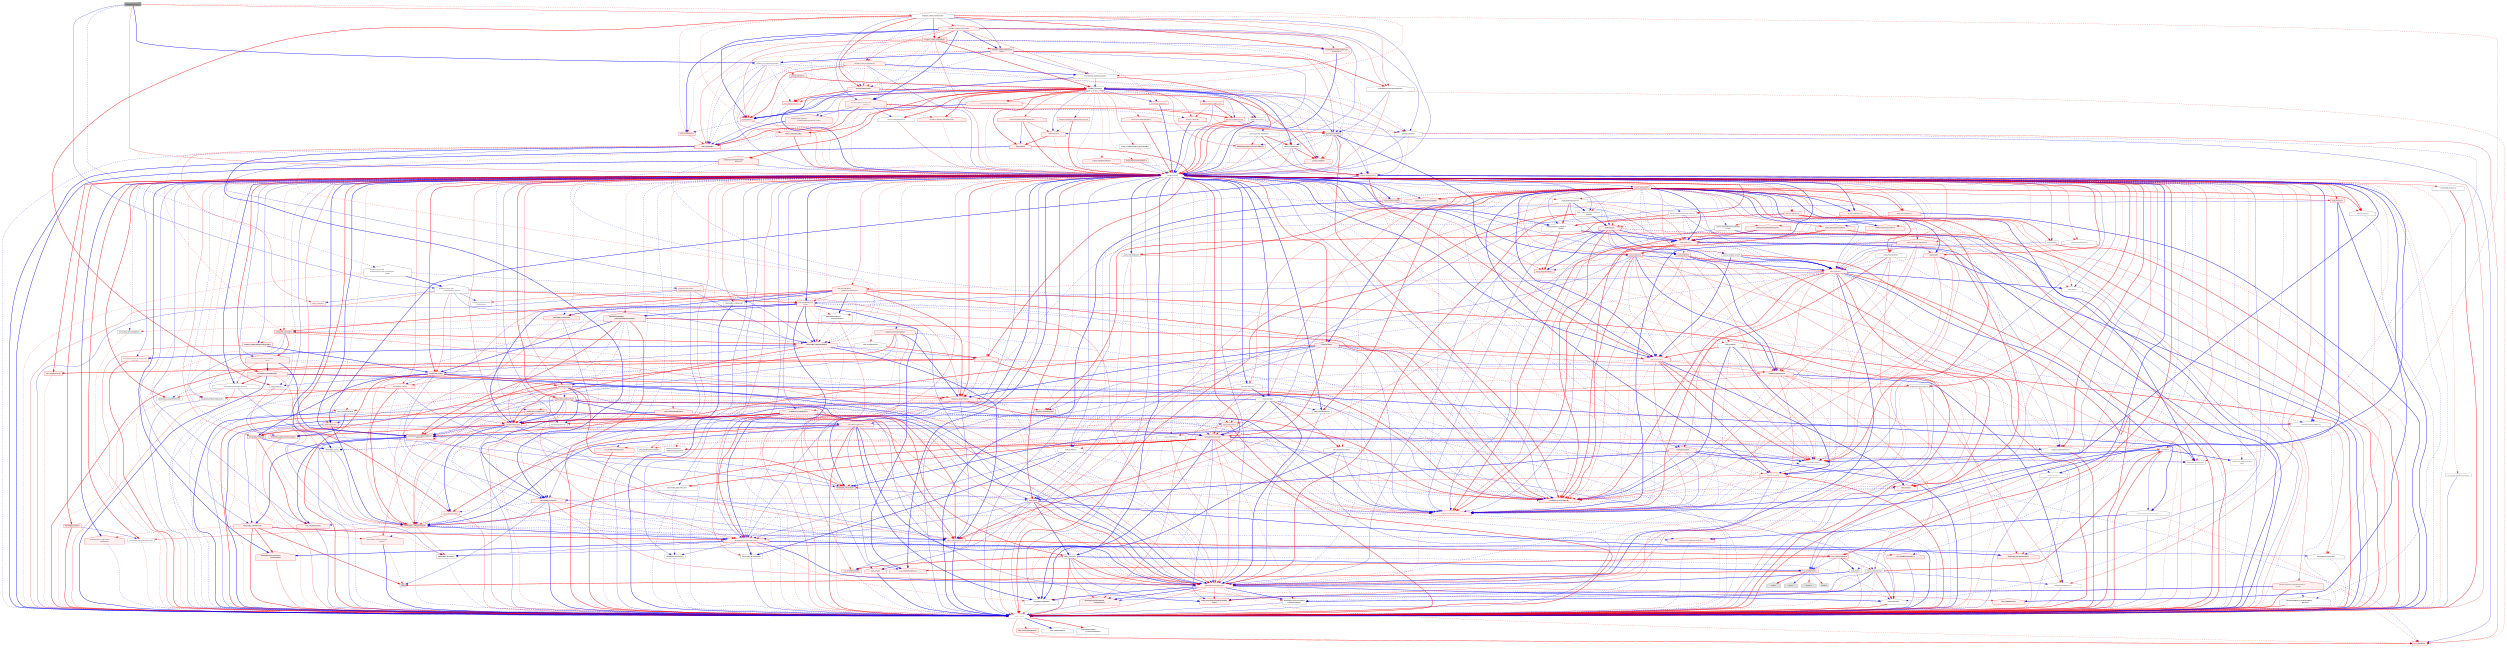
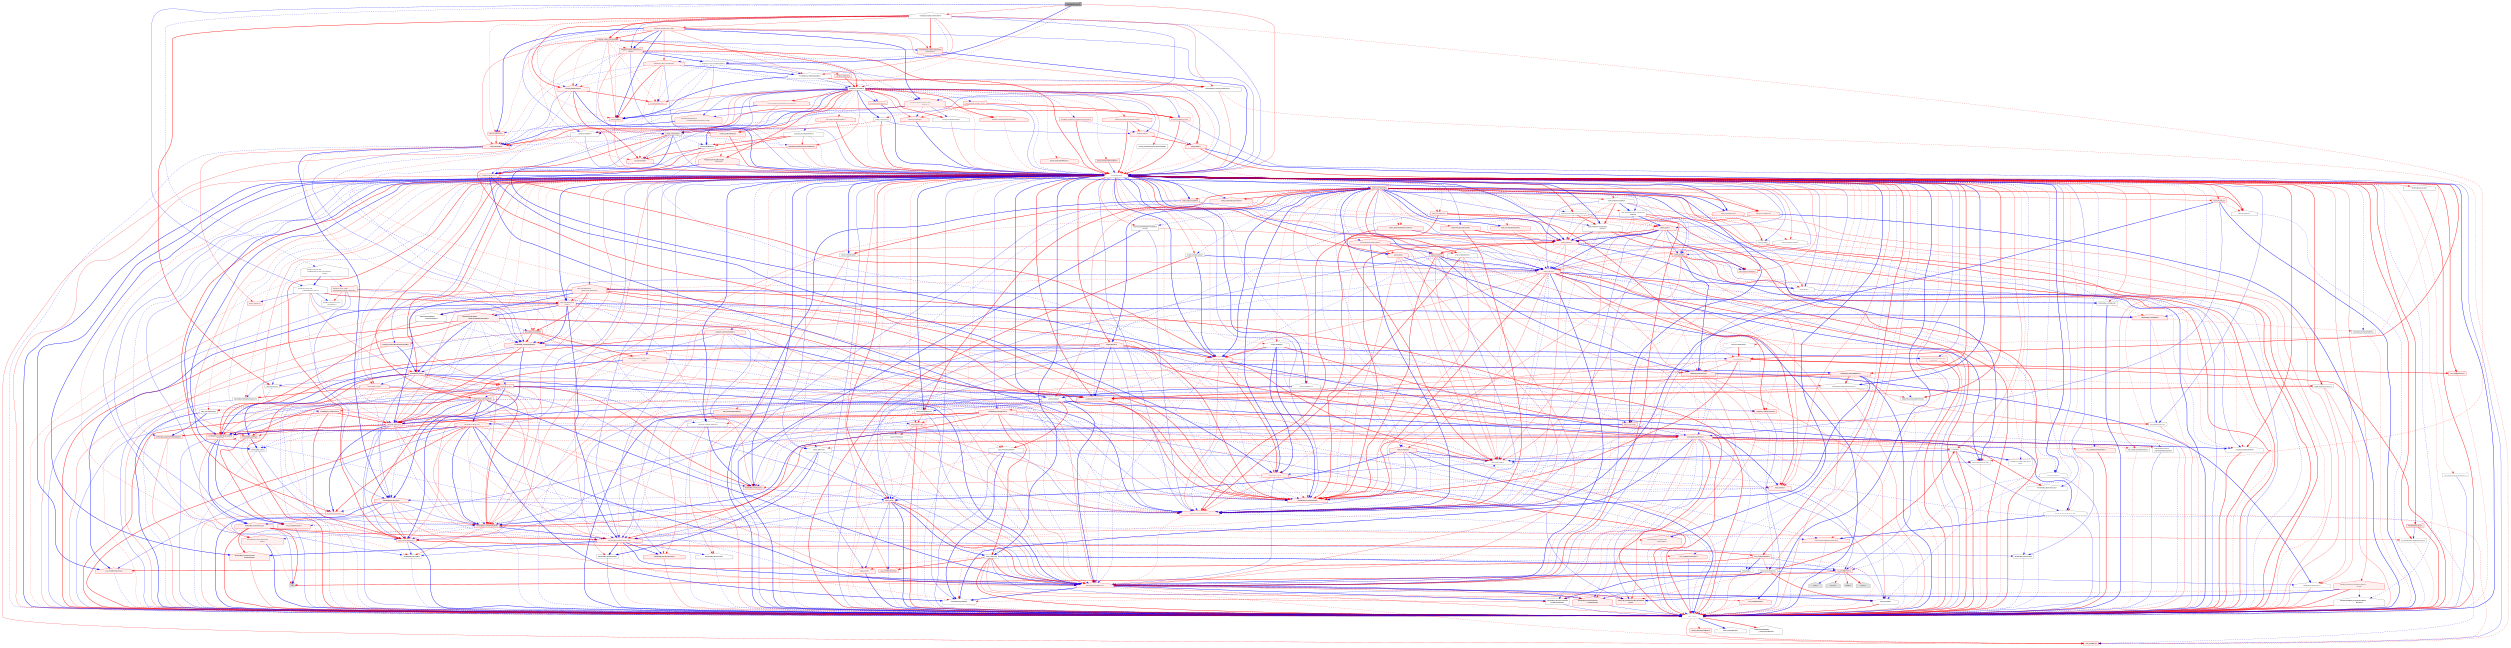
(1671, 180) -> none
